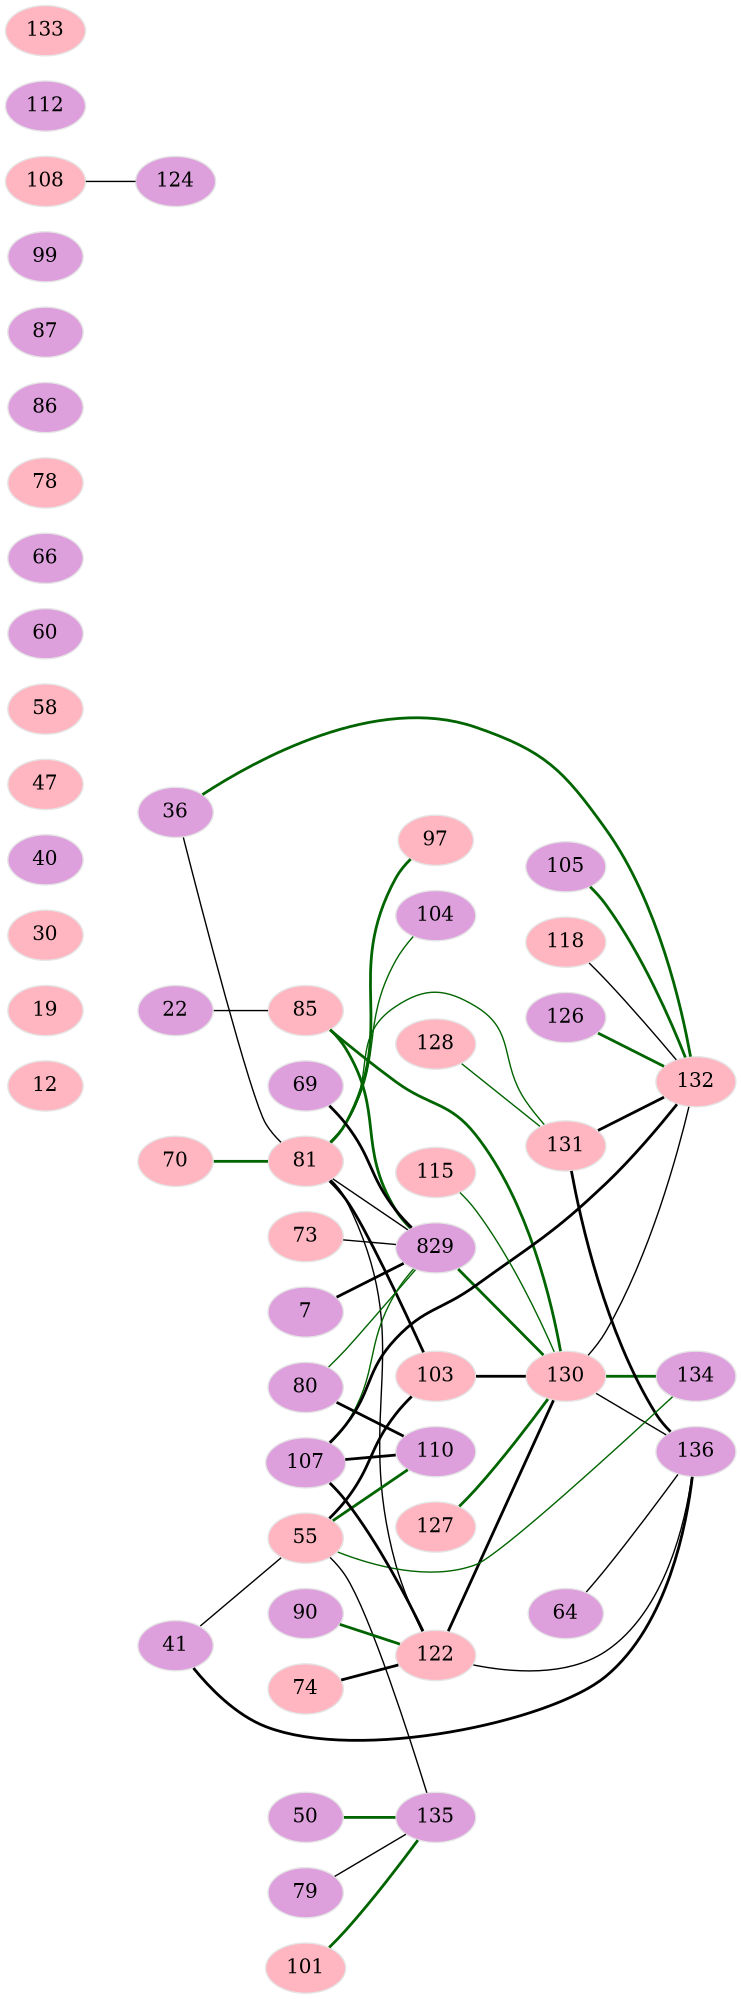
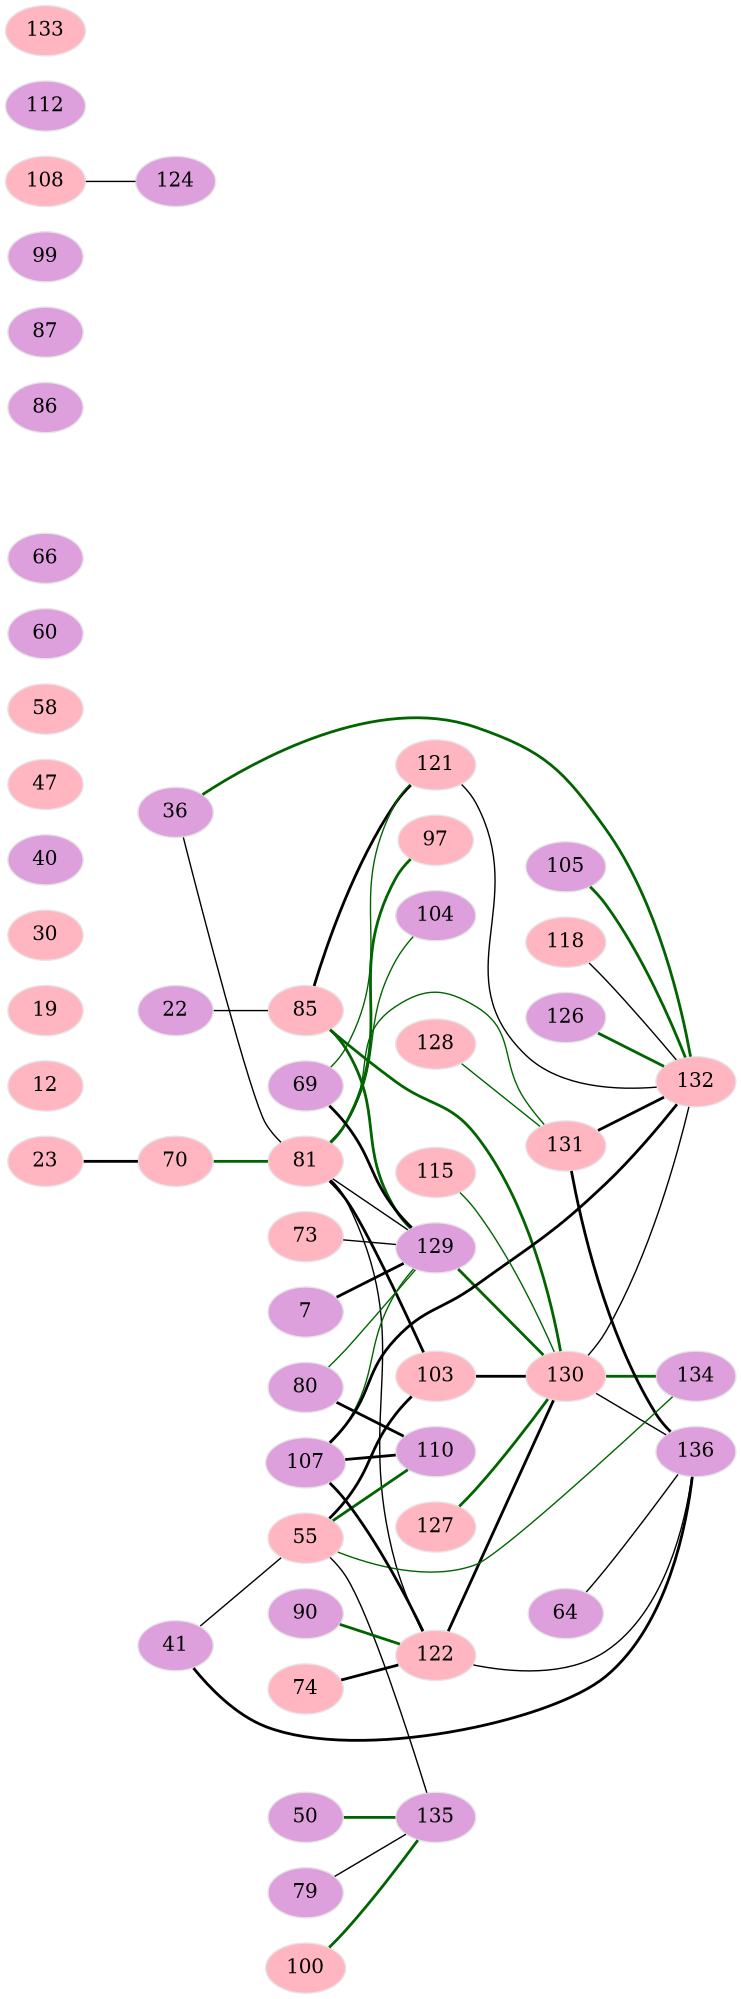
(46, 483) -> none
none -> (436, 765)
none -> (46, 1161)
(436, 1248) -> (436, 1248)
(306, 1968) -> (306, 1968)
